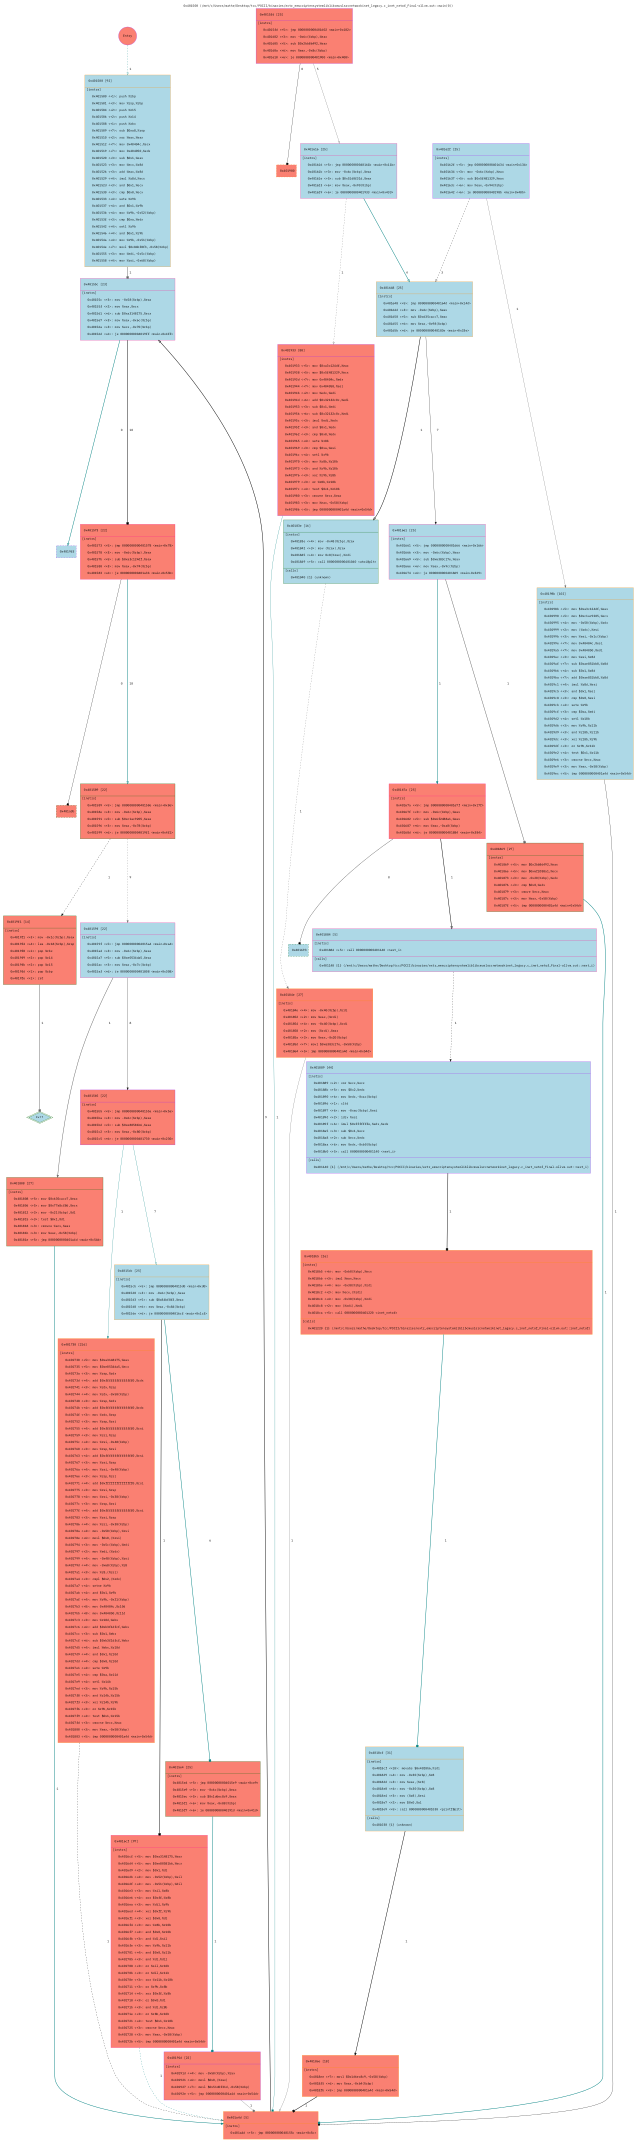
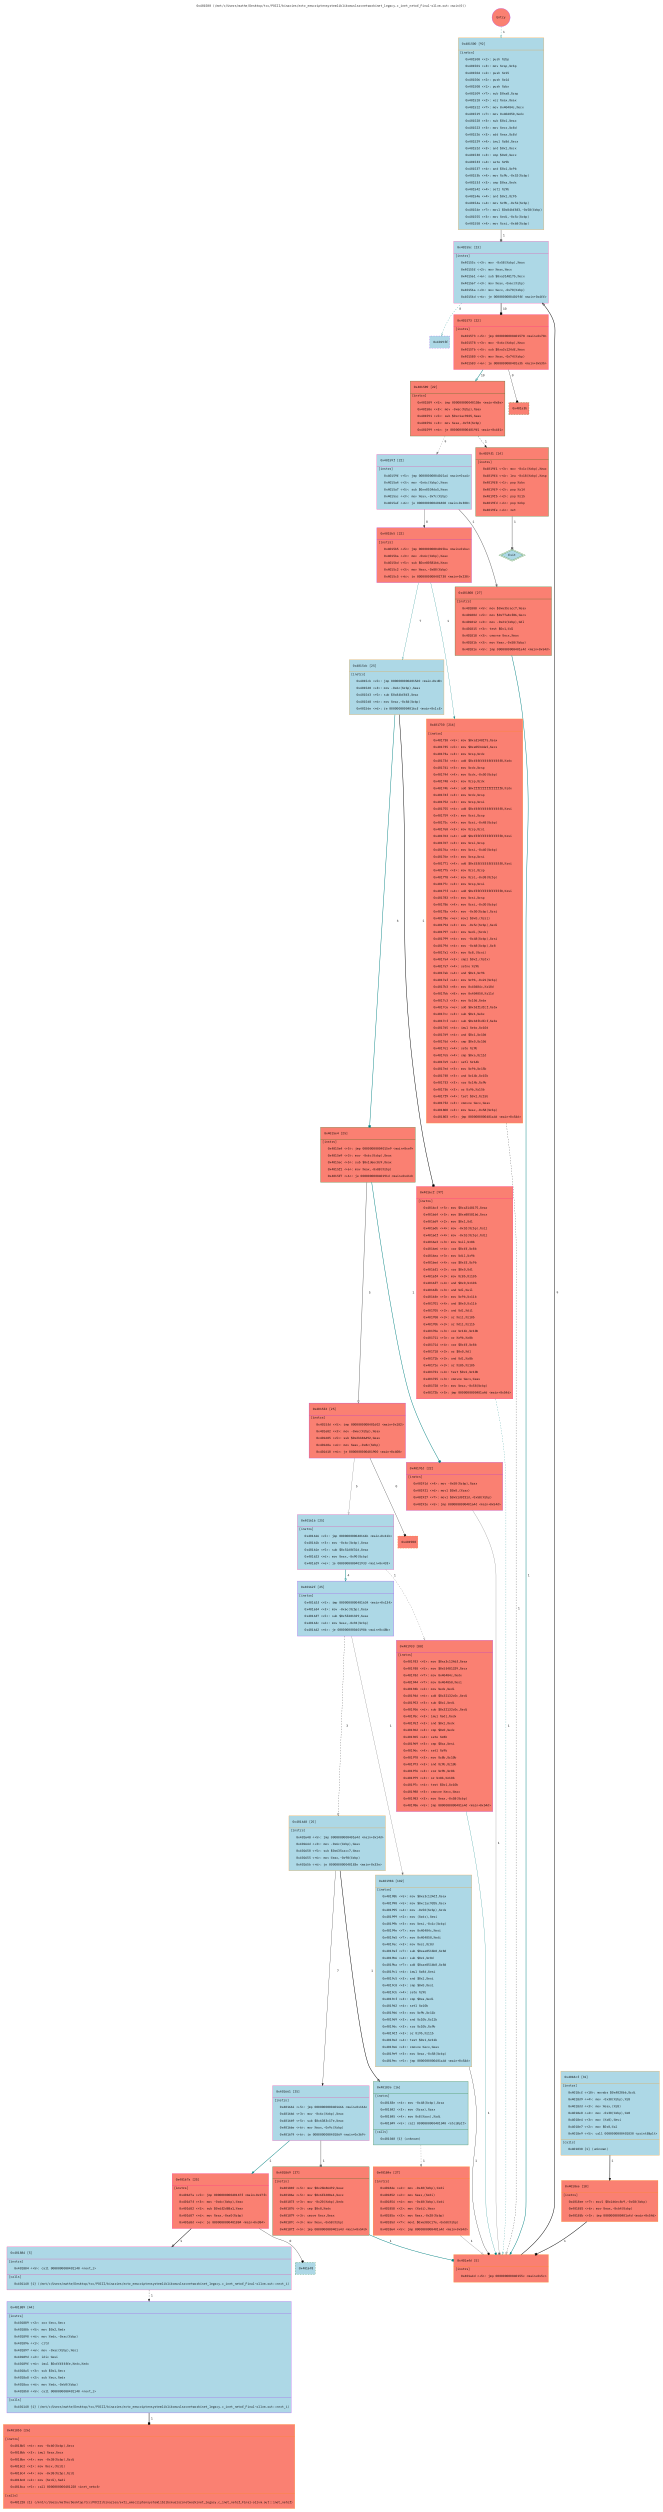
(386, 239) -> (346, 1574)
(94, 442) -> (450, 317)
none -> (363, 1291)
(431, 1540) -> none
